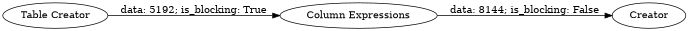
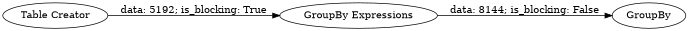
(359, 16) -> (359, 16)
(649, 16) -> (649, 16)
